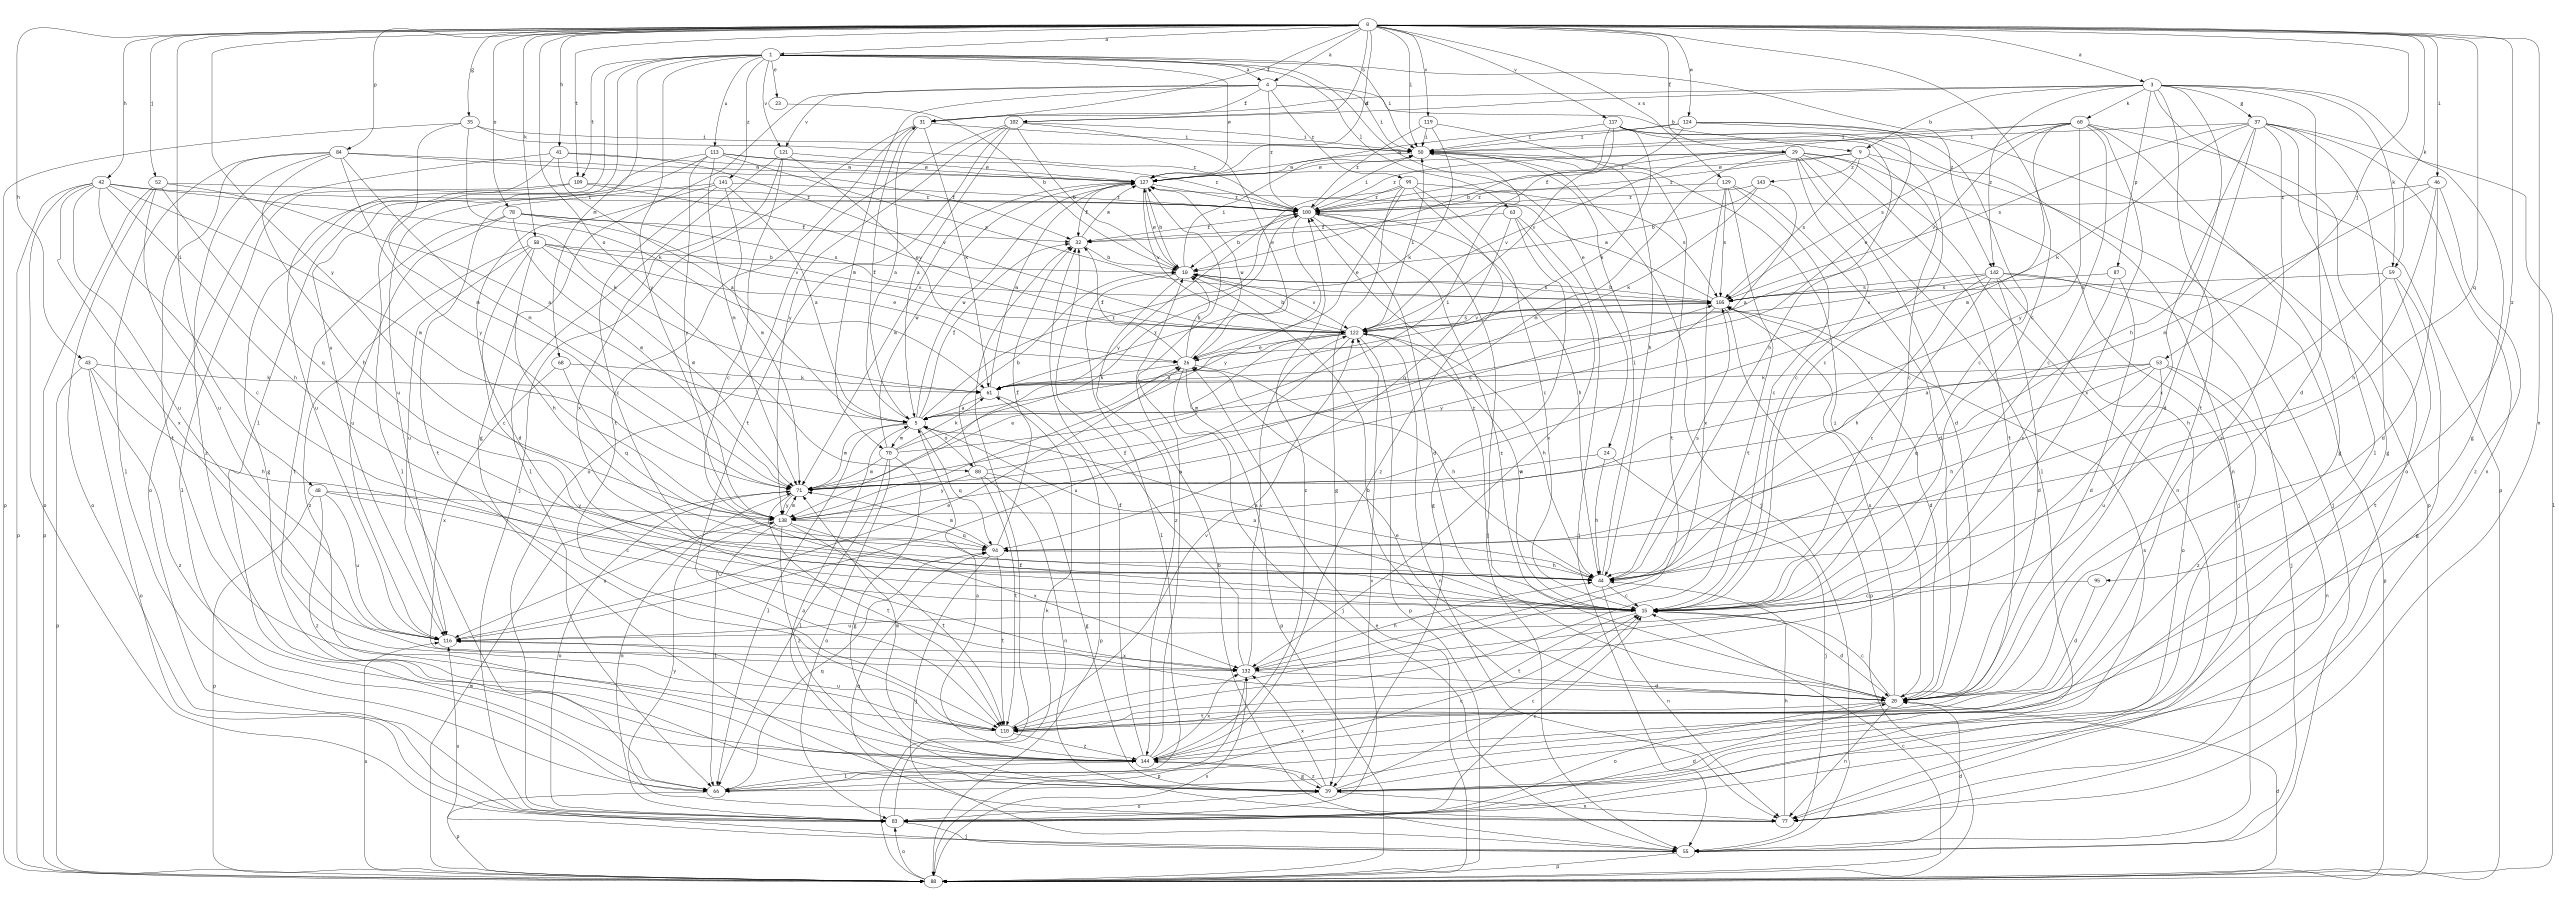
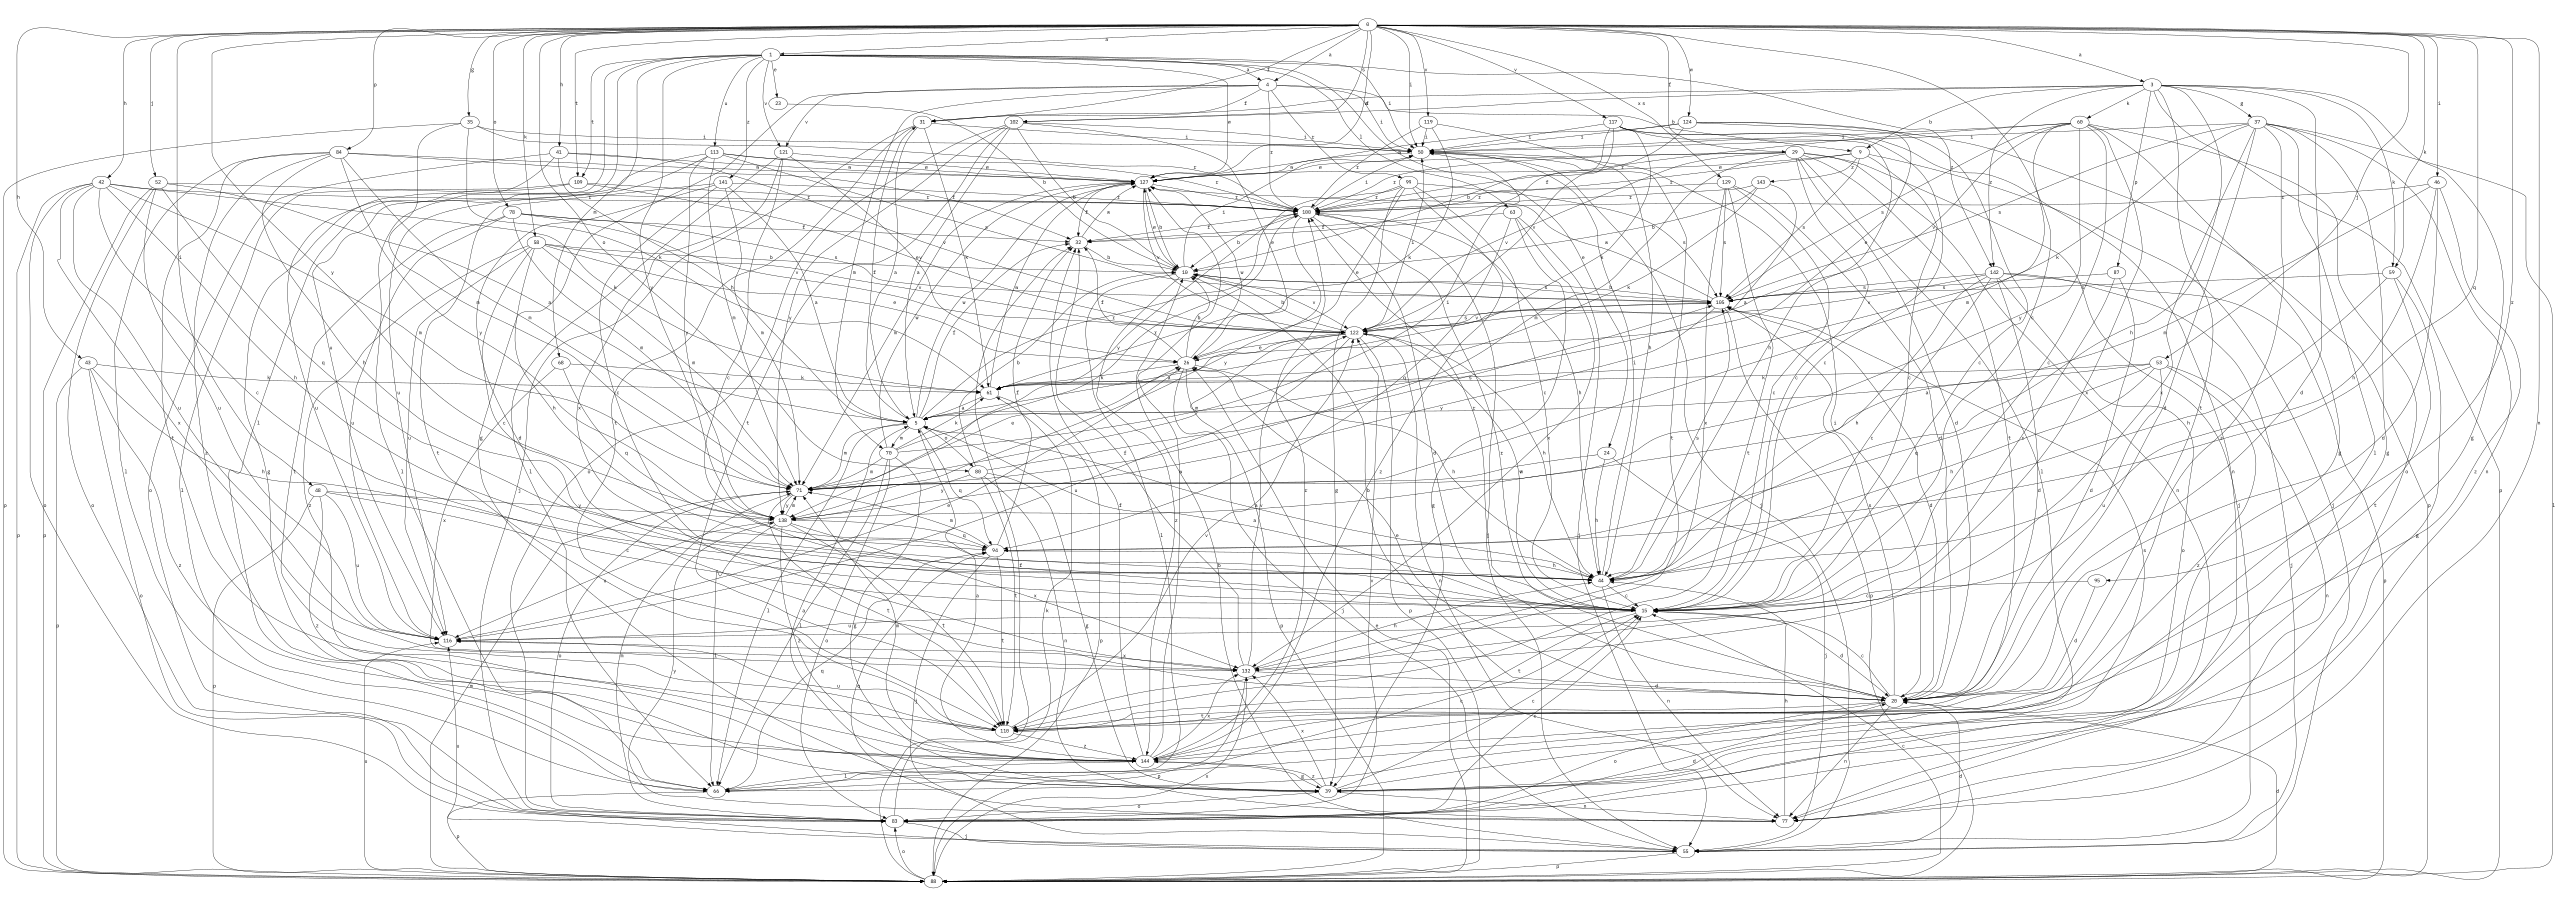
(732, 288) -> (732, 288)
